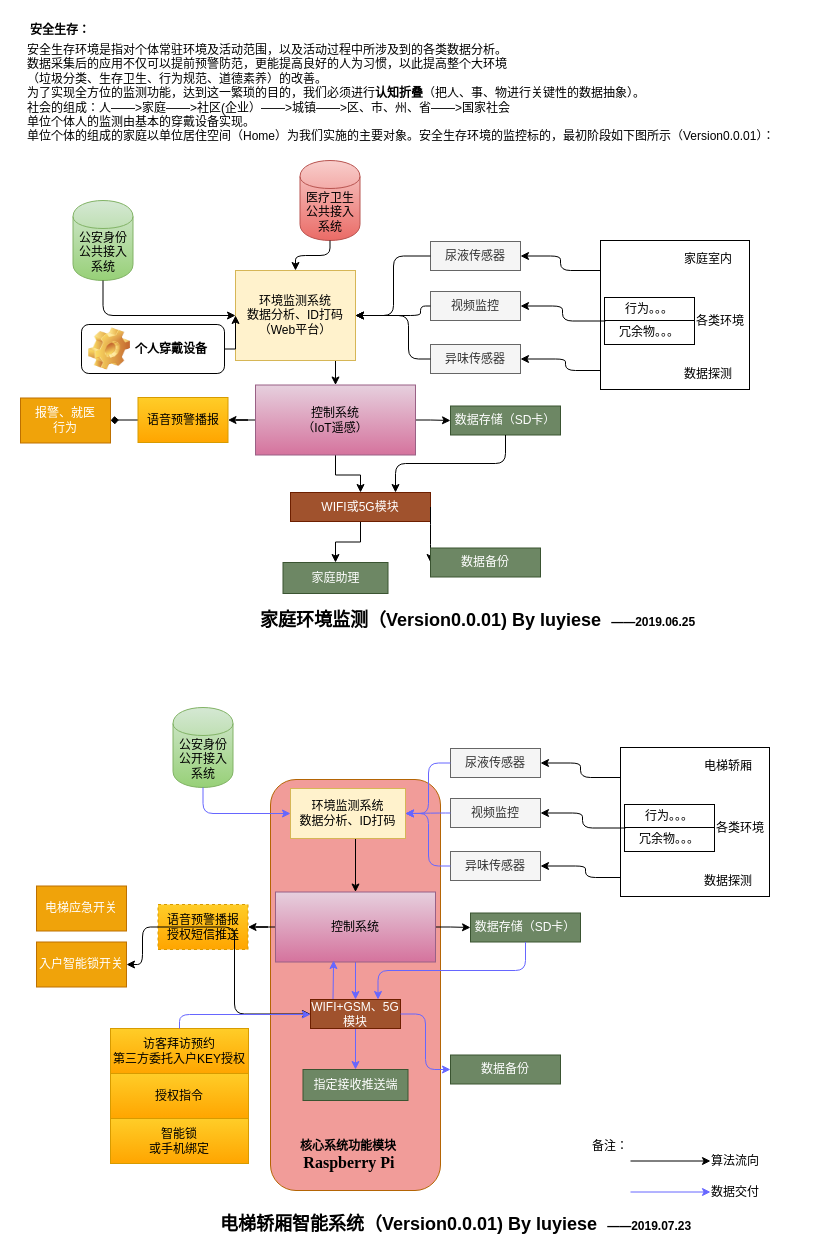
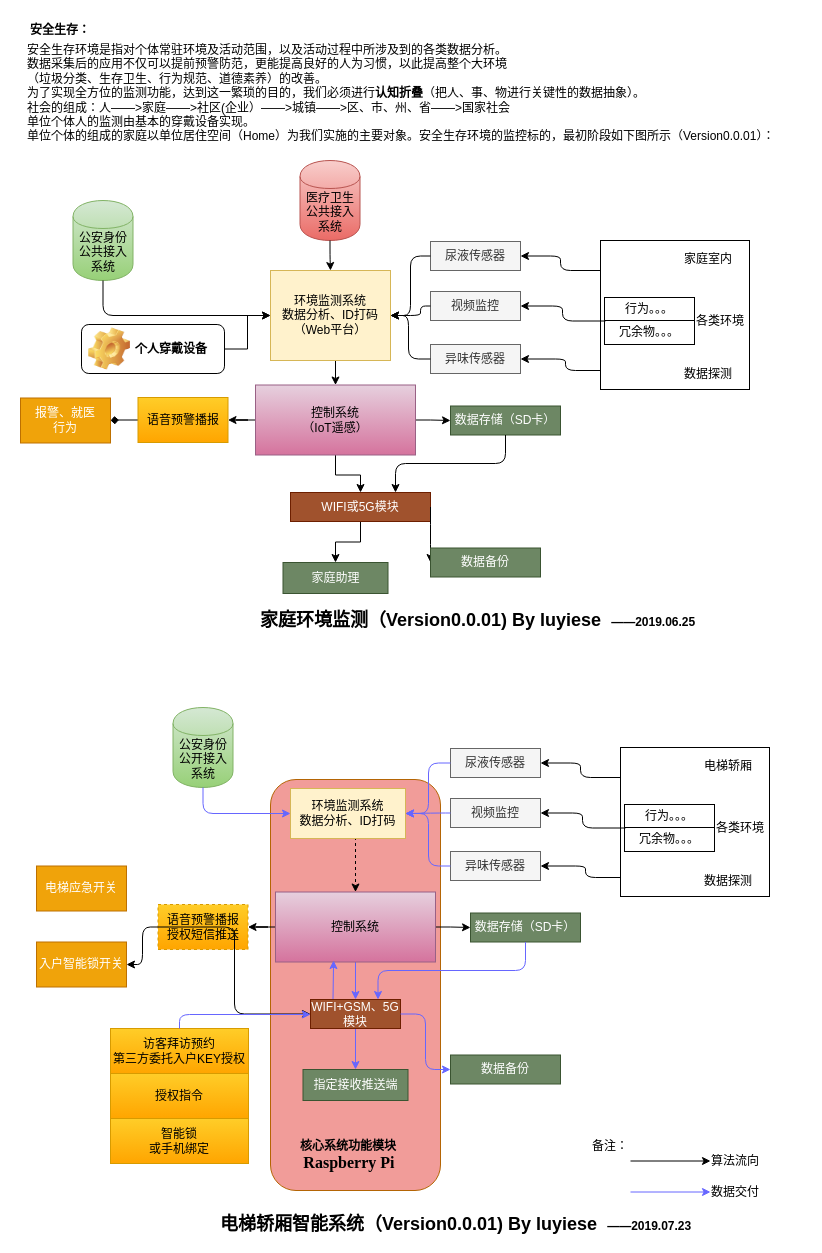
(296, 316) -> (331, 316)
(356, 861) -> (356, 861)
(82, 909) -> (82, 889)
